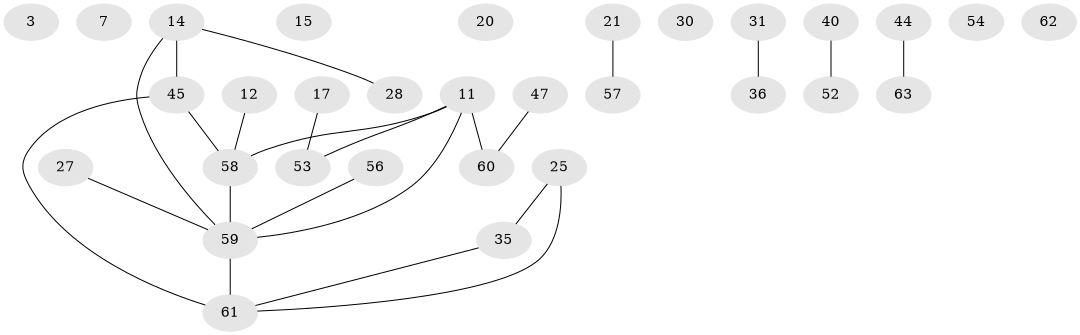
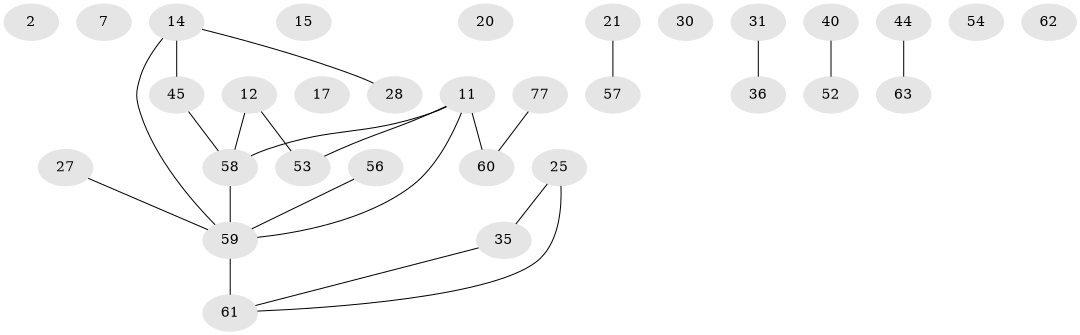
(31, 22) -> (31, 22)
(540, 95) -> (540, 95)
(313, 130) -> (276, 131)
(42, 204) -> none
